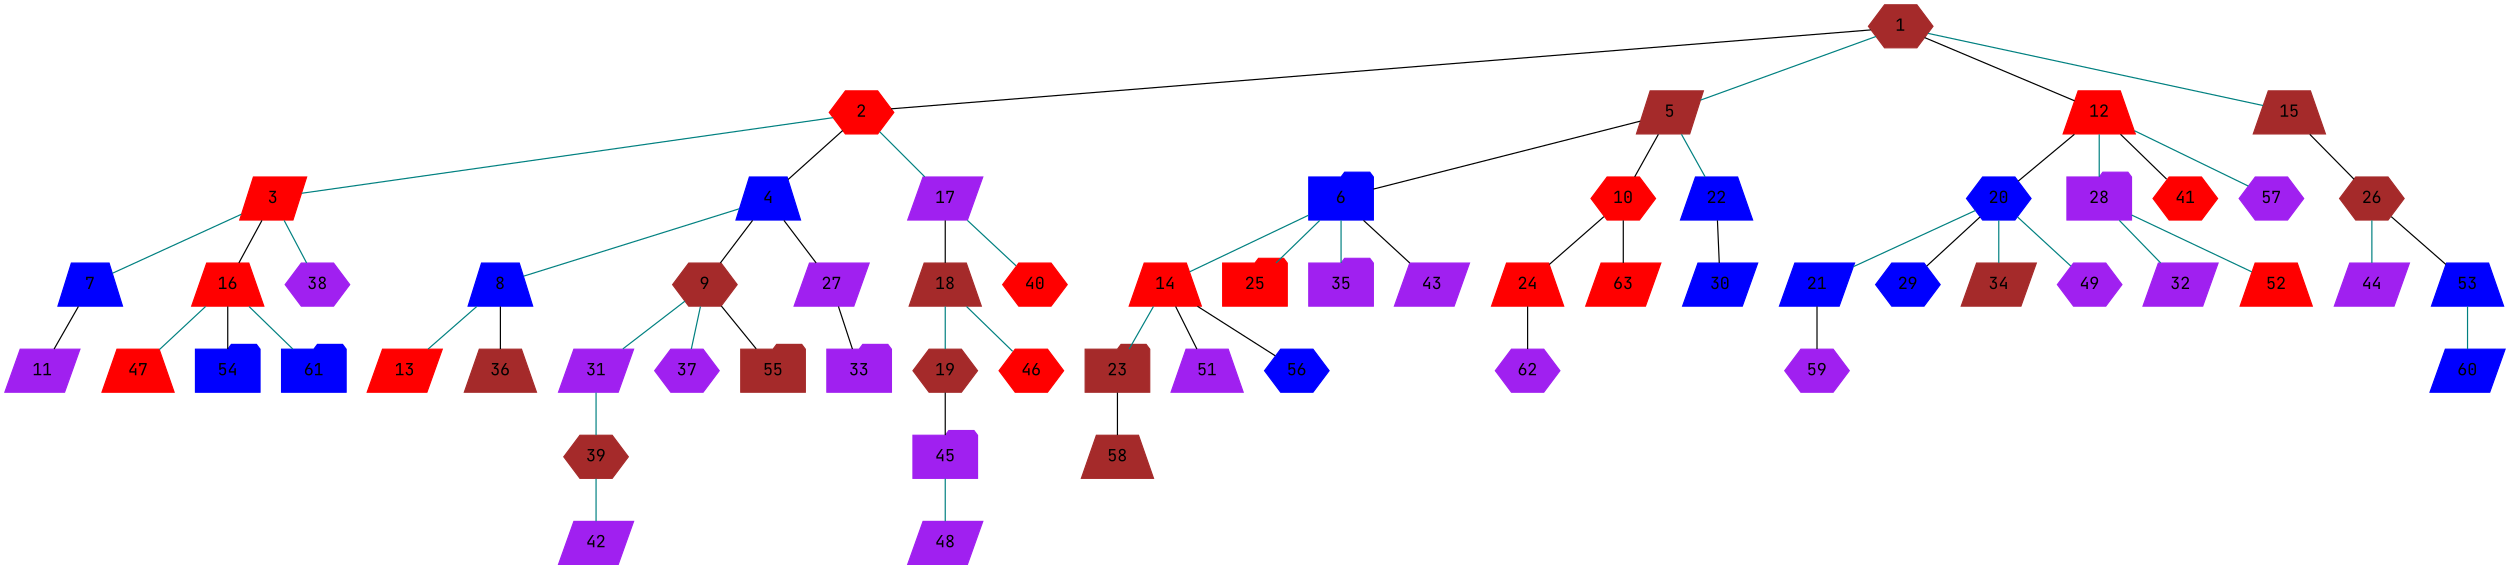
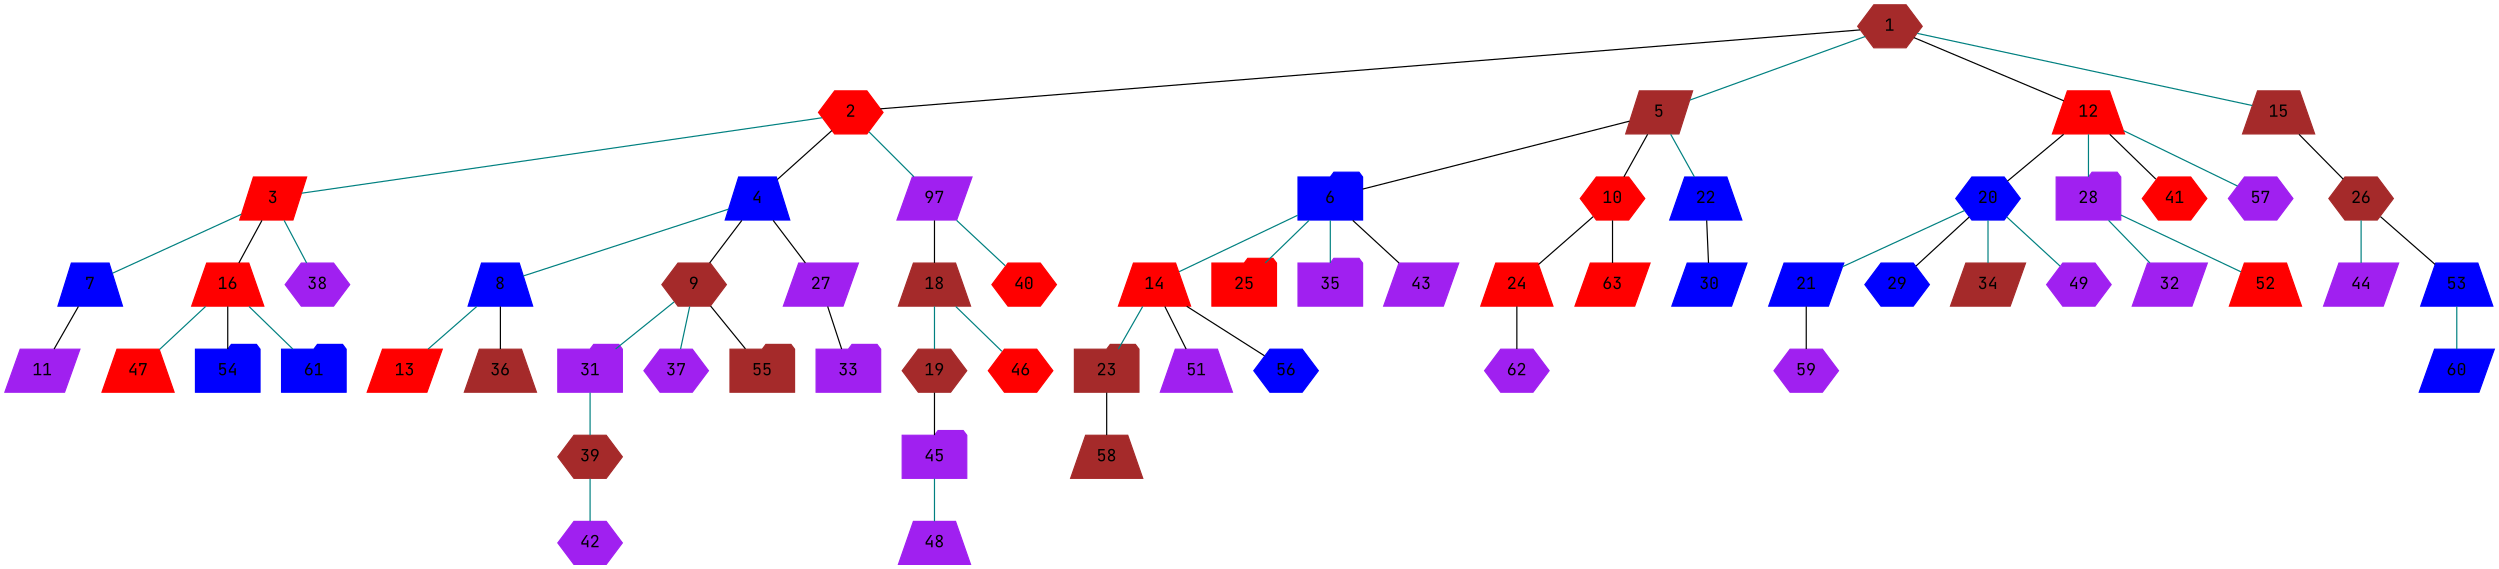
(945, 199) -> (934, 199)
(596, 371) -> (590, 371)
(596, 543) -> (590, 543)
(945, 543) -> (934, 543)
